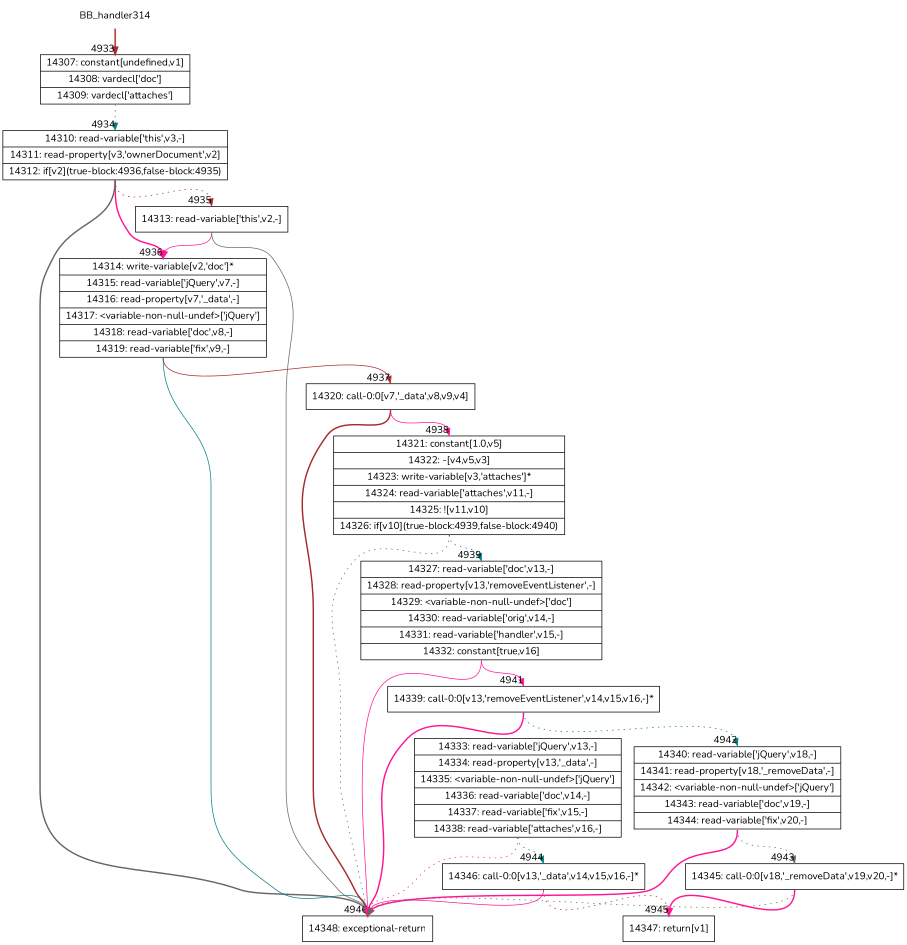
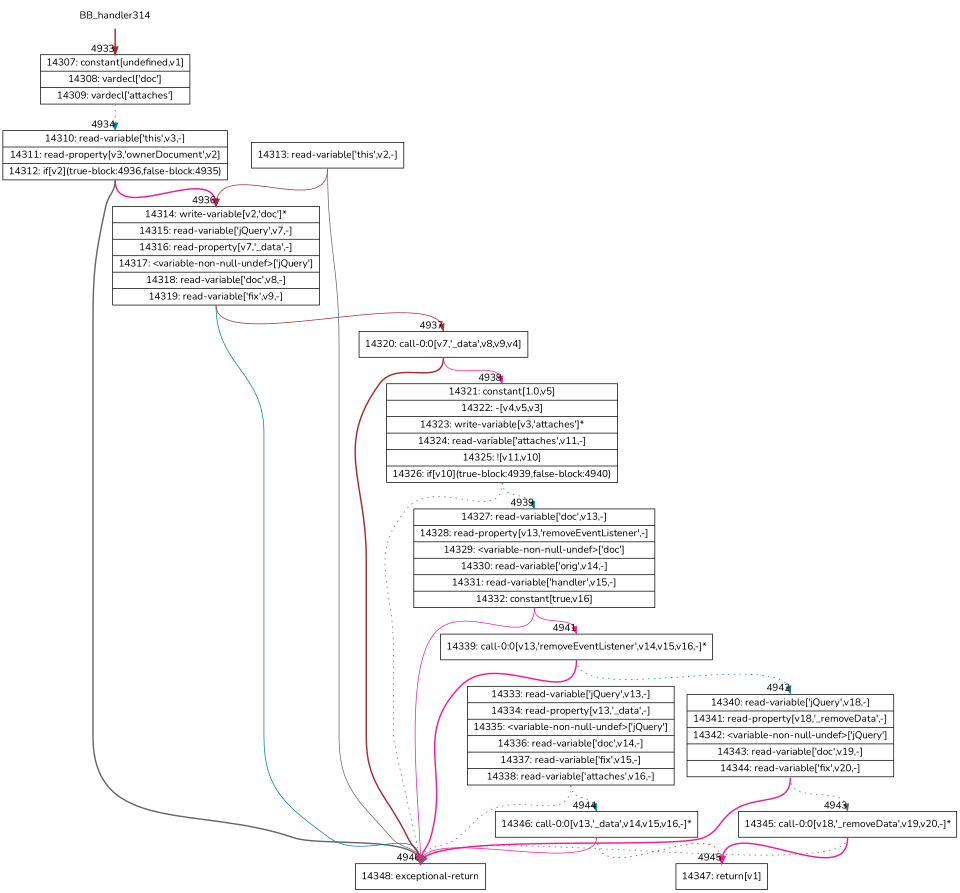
(160, 194) -> none
(191, 245) -> (275, 188)
